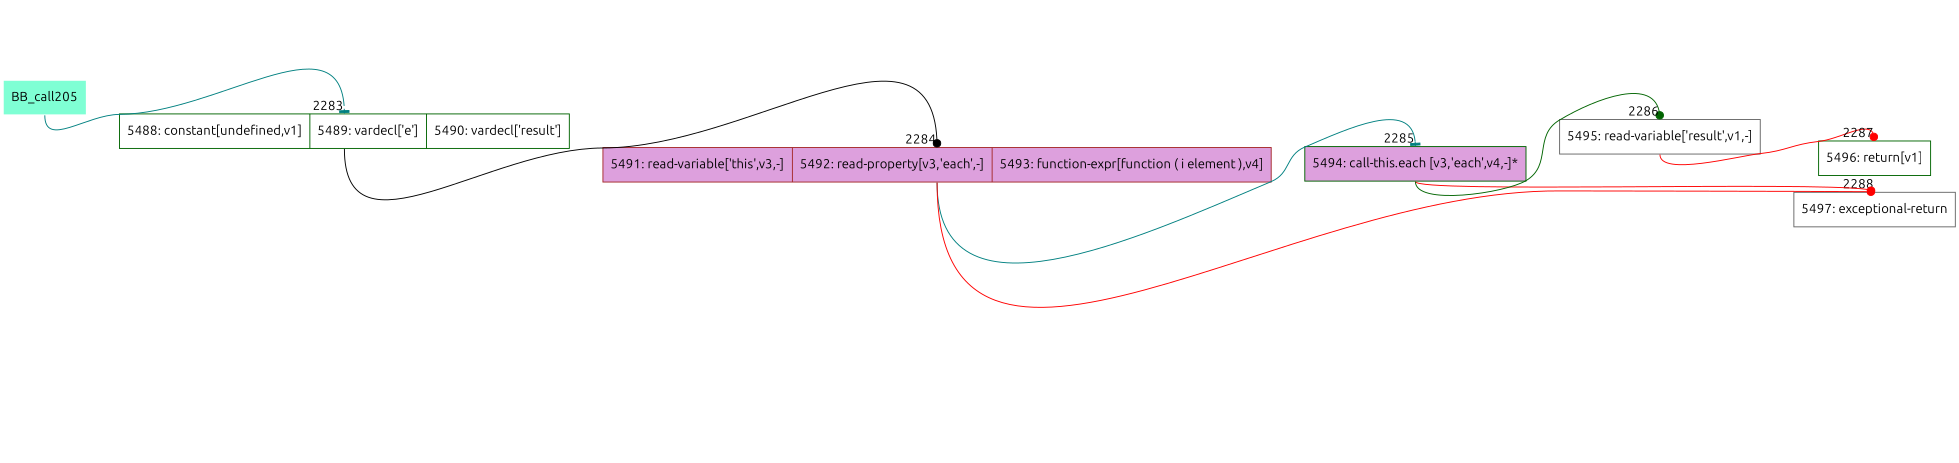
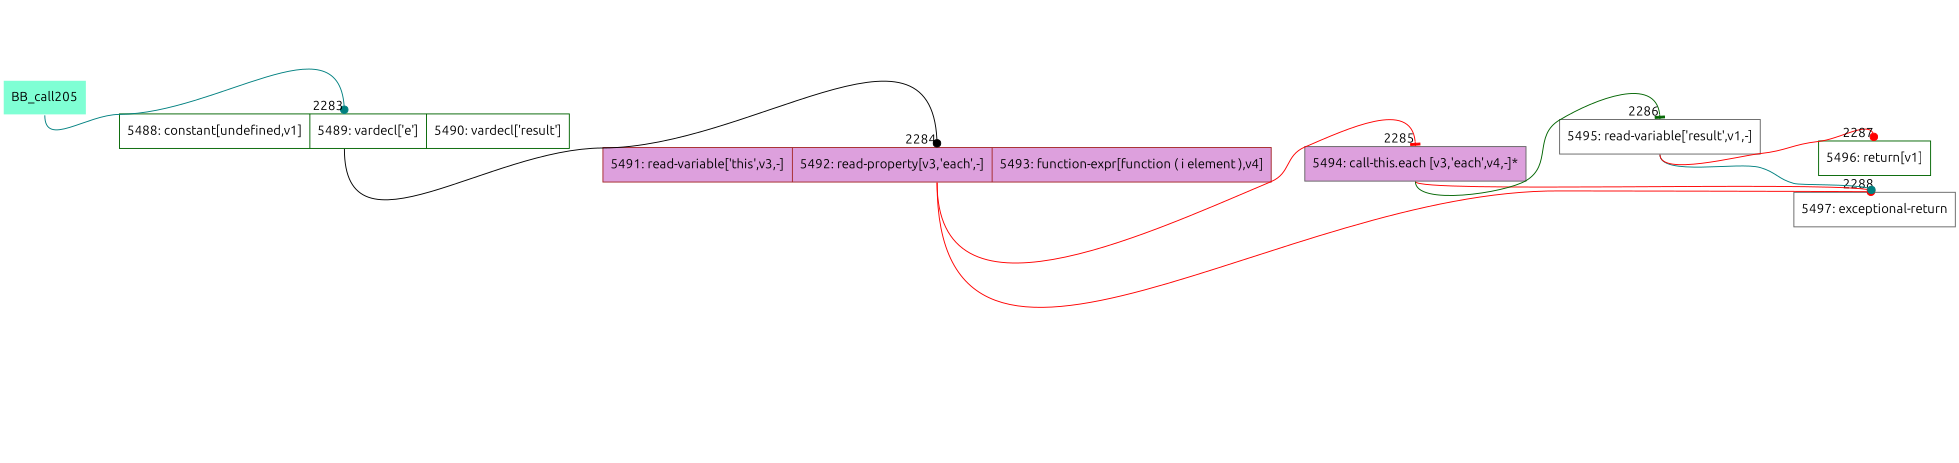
(201, 98) -> (201, 98)
(1543, 151) -> (1543, 151)
(1415, 164) -> (1415, 164)
none -> (1763, 169)
(1169, 224) -> (1169, 224)
